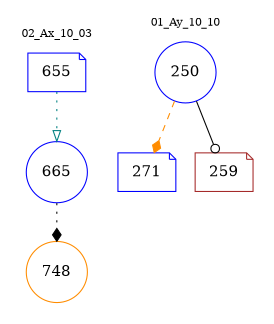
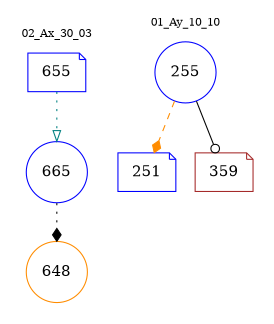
(57, 34) -> (57, 34)
(185, 72) -> (185, 72)
(147, 172) -> (147, 172)
(224, 172) -> (224, 172)
(57, 272) -> (57, 272)
